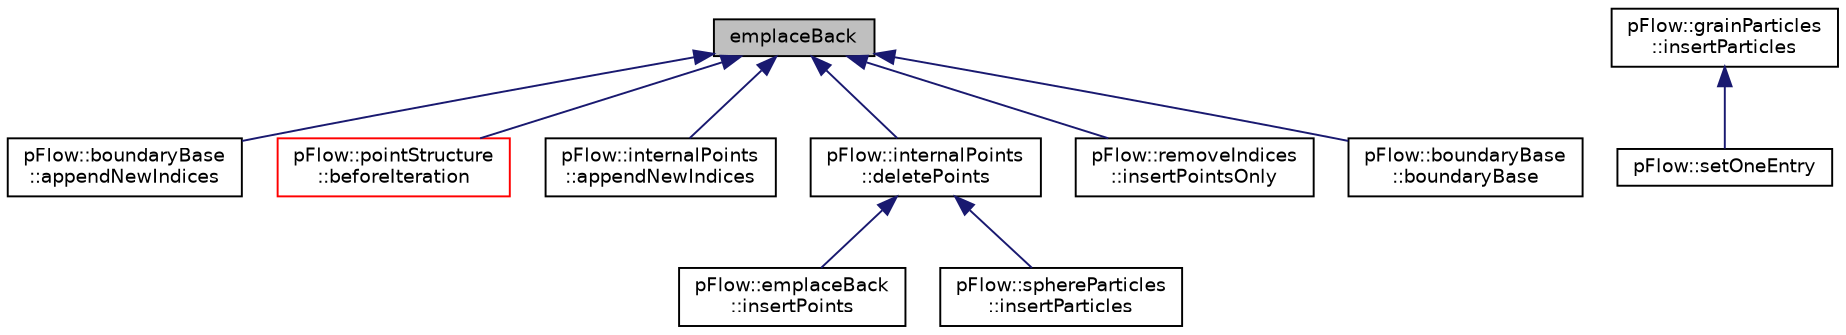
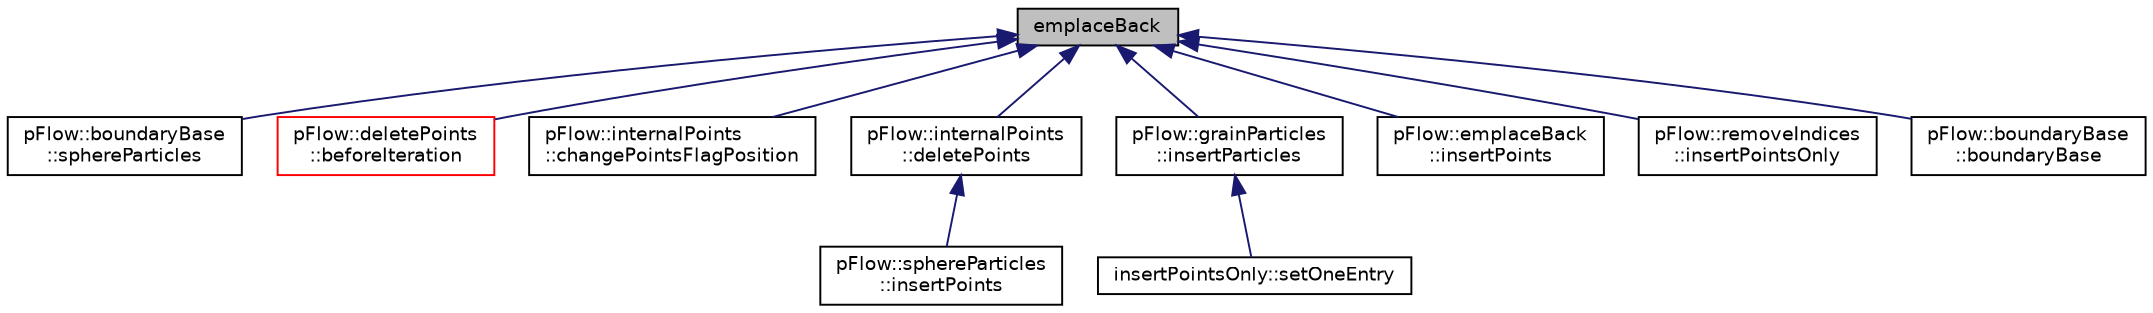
none -> (1165, 88)
(125, 167) -> (125, 146)
(394, 167) -> (386, 146)
(661, 167) -> (672, 146)
(1725, 167) -> (1255, 276)
(852, 239) -> (1286, 84)
(1061, 297) -> (941, 276)
